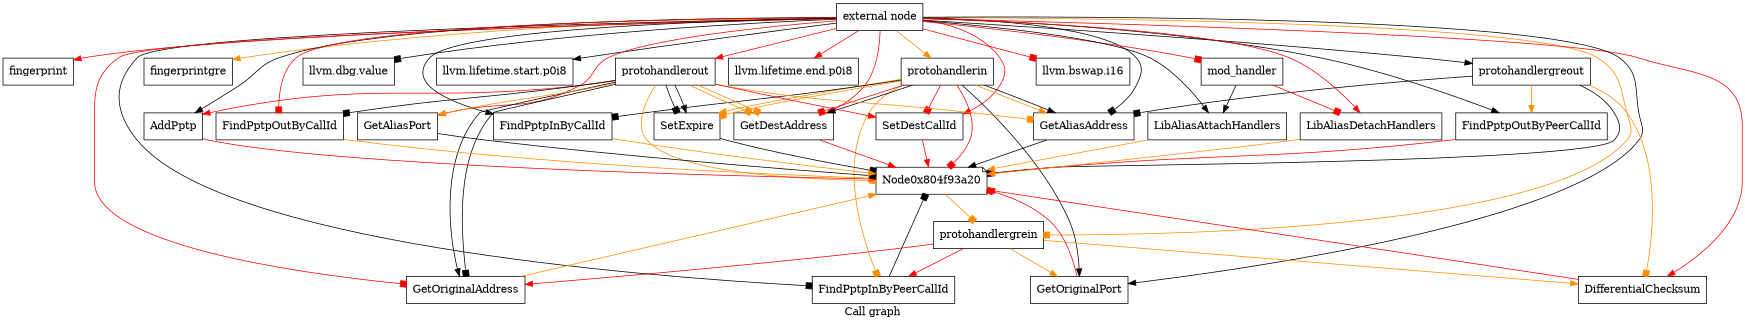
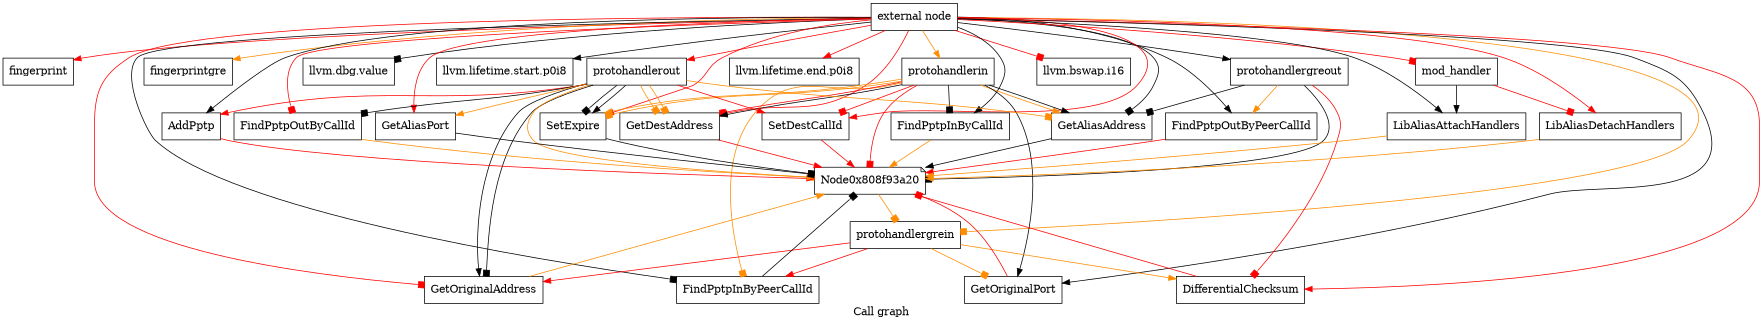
none -> (723, 57)
(1648, 165) -> (1321, 181)
(932, 181) -> (870, 181)
(1031, 261) -> (956, 261)
